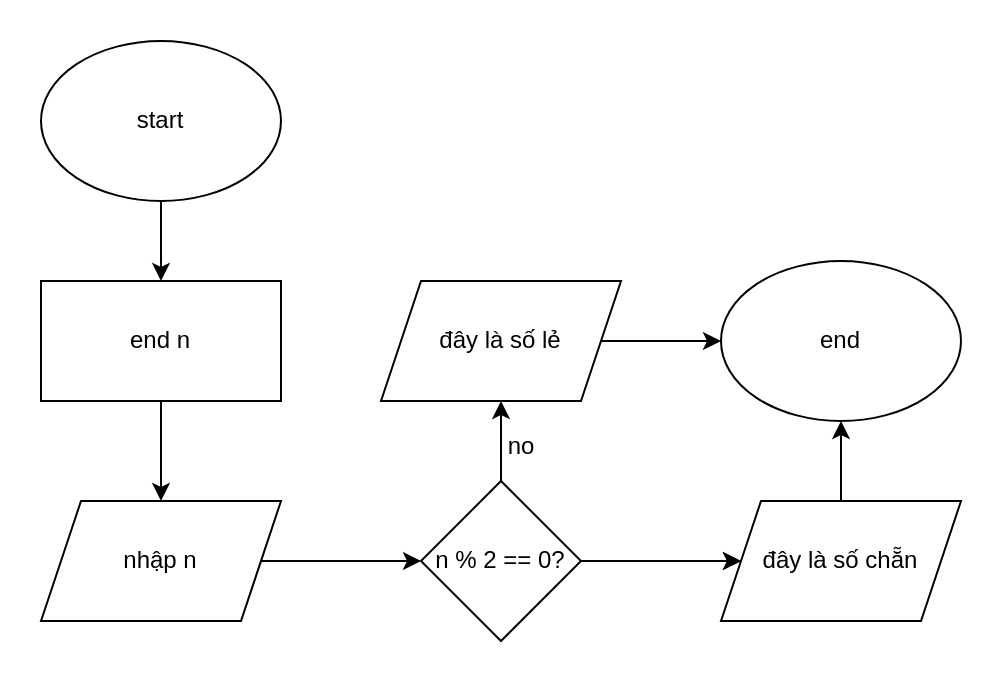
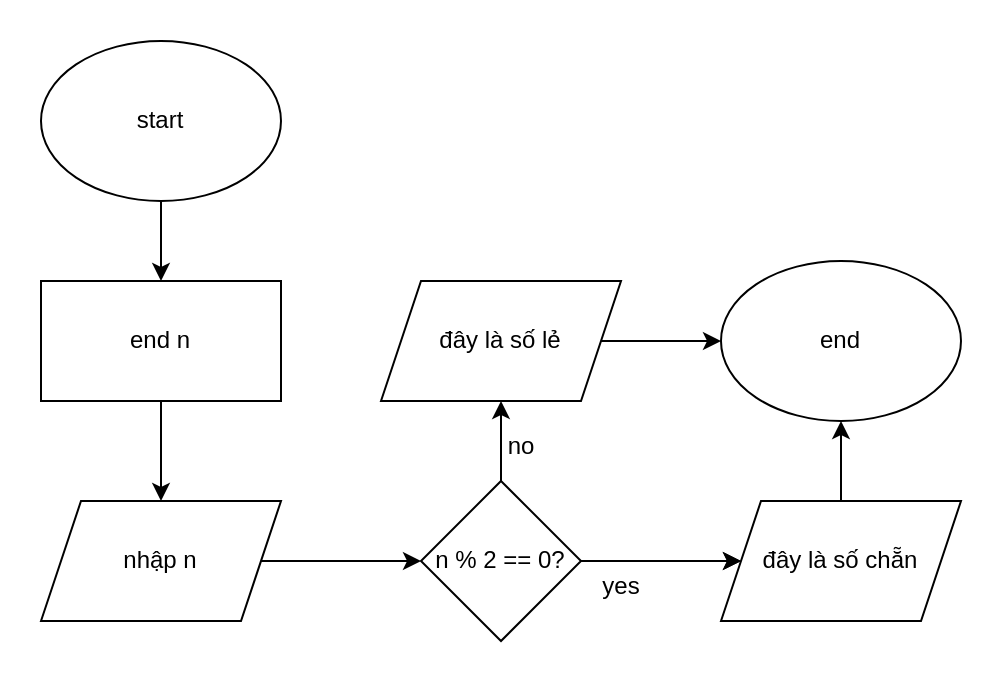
none -> (621, 587)
